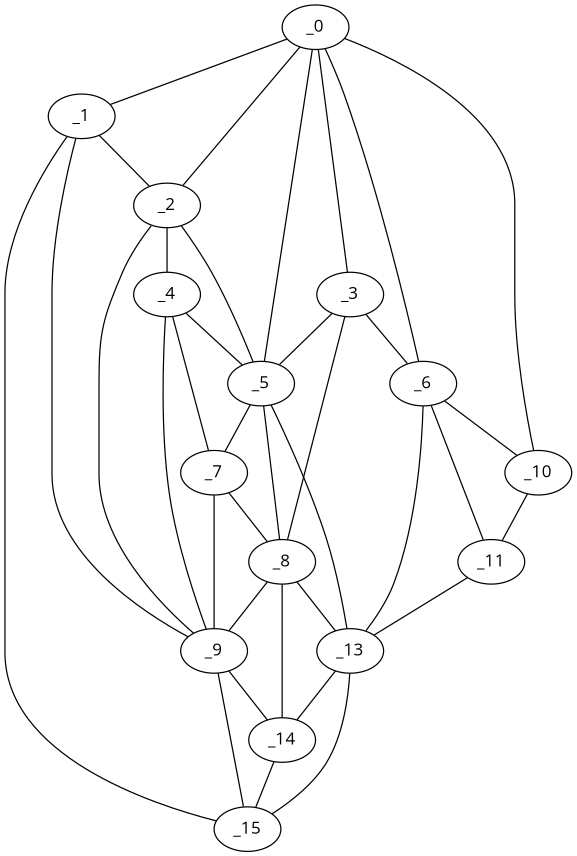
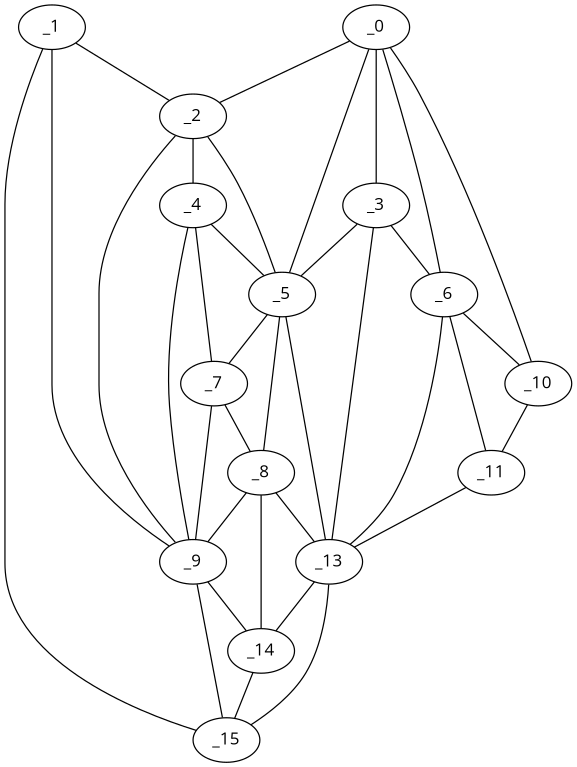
(199, 72) -> none
(316, 428) -> (353, 384)
